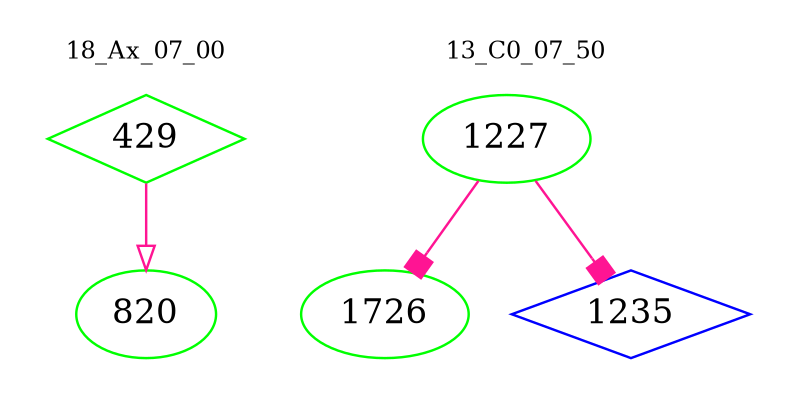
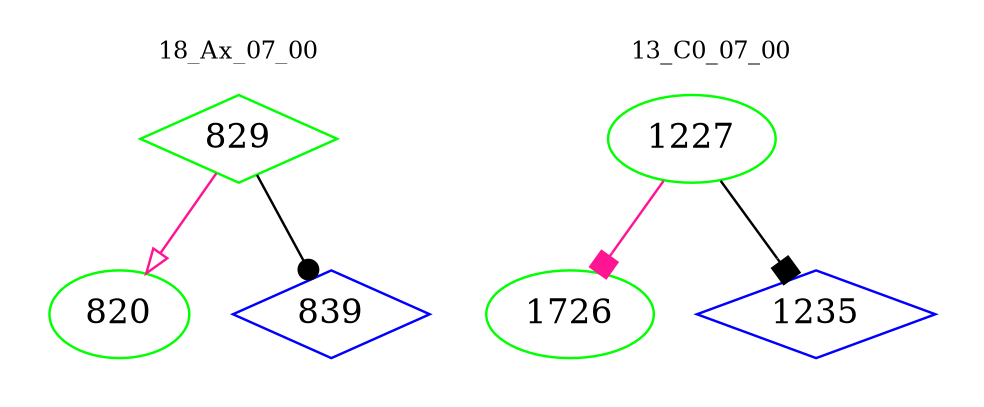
(526, 52) -> (711, 52)
(146, 139) -> (239, 139)
(564, 220) -> (749, 220)
none -> (331, 314)
